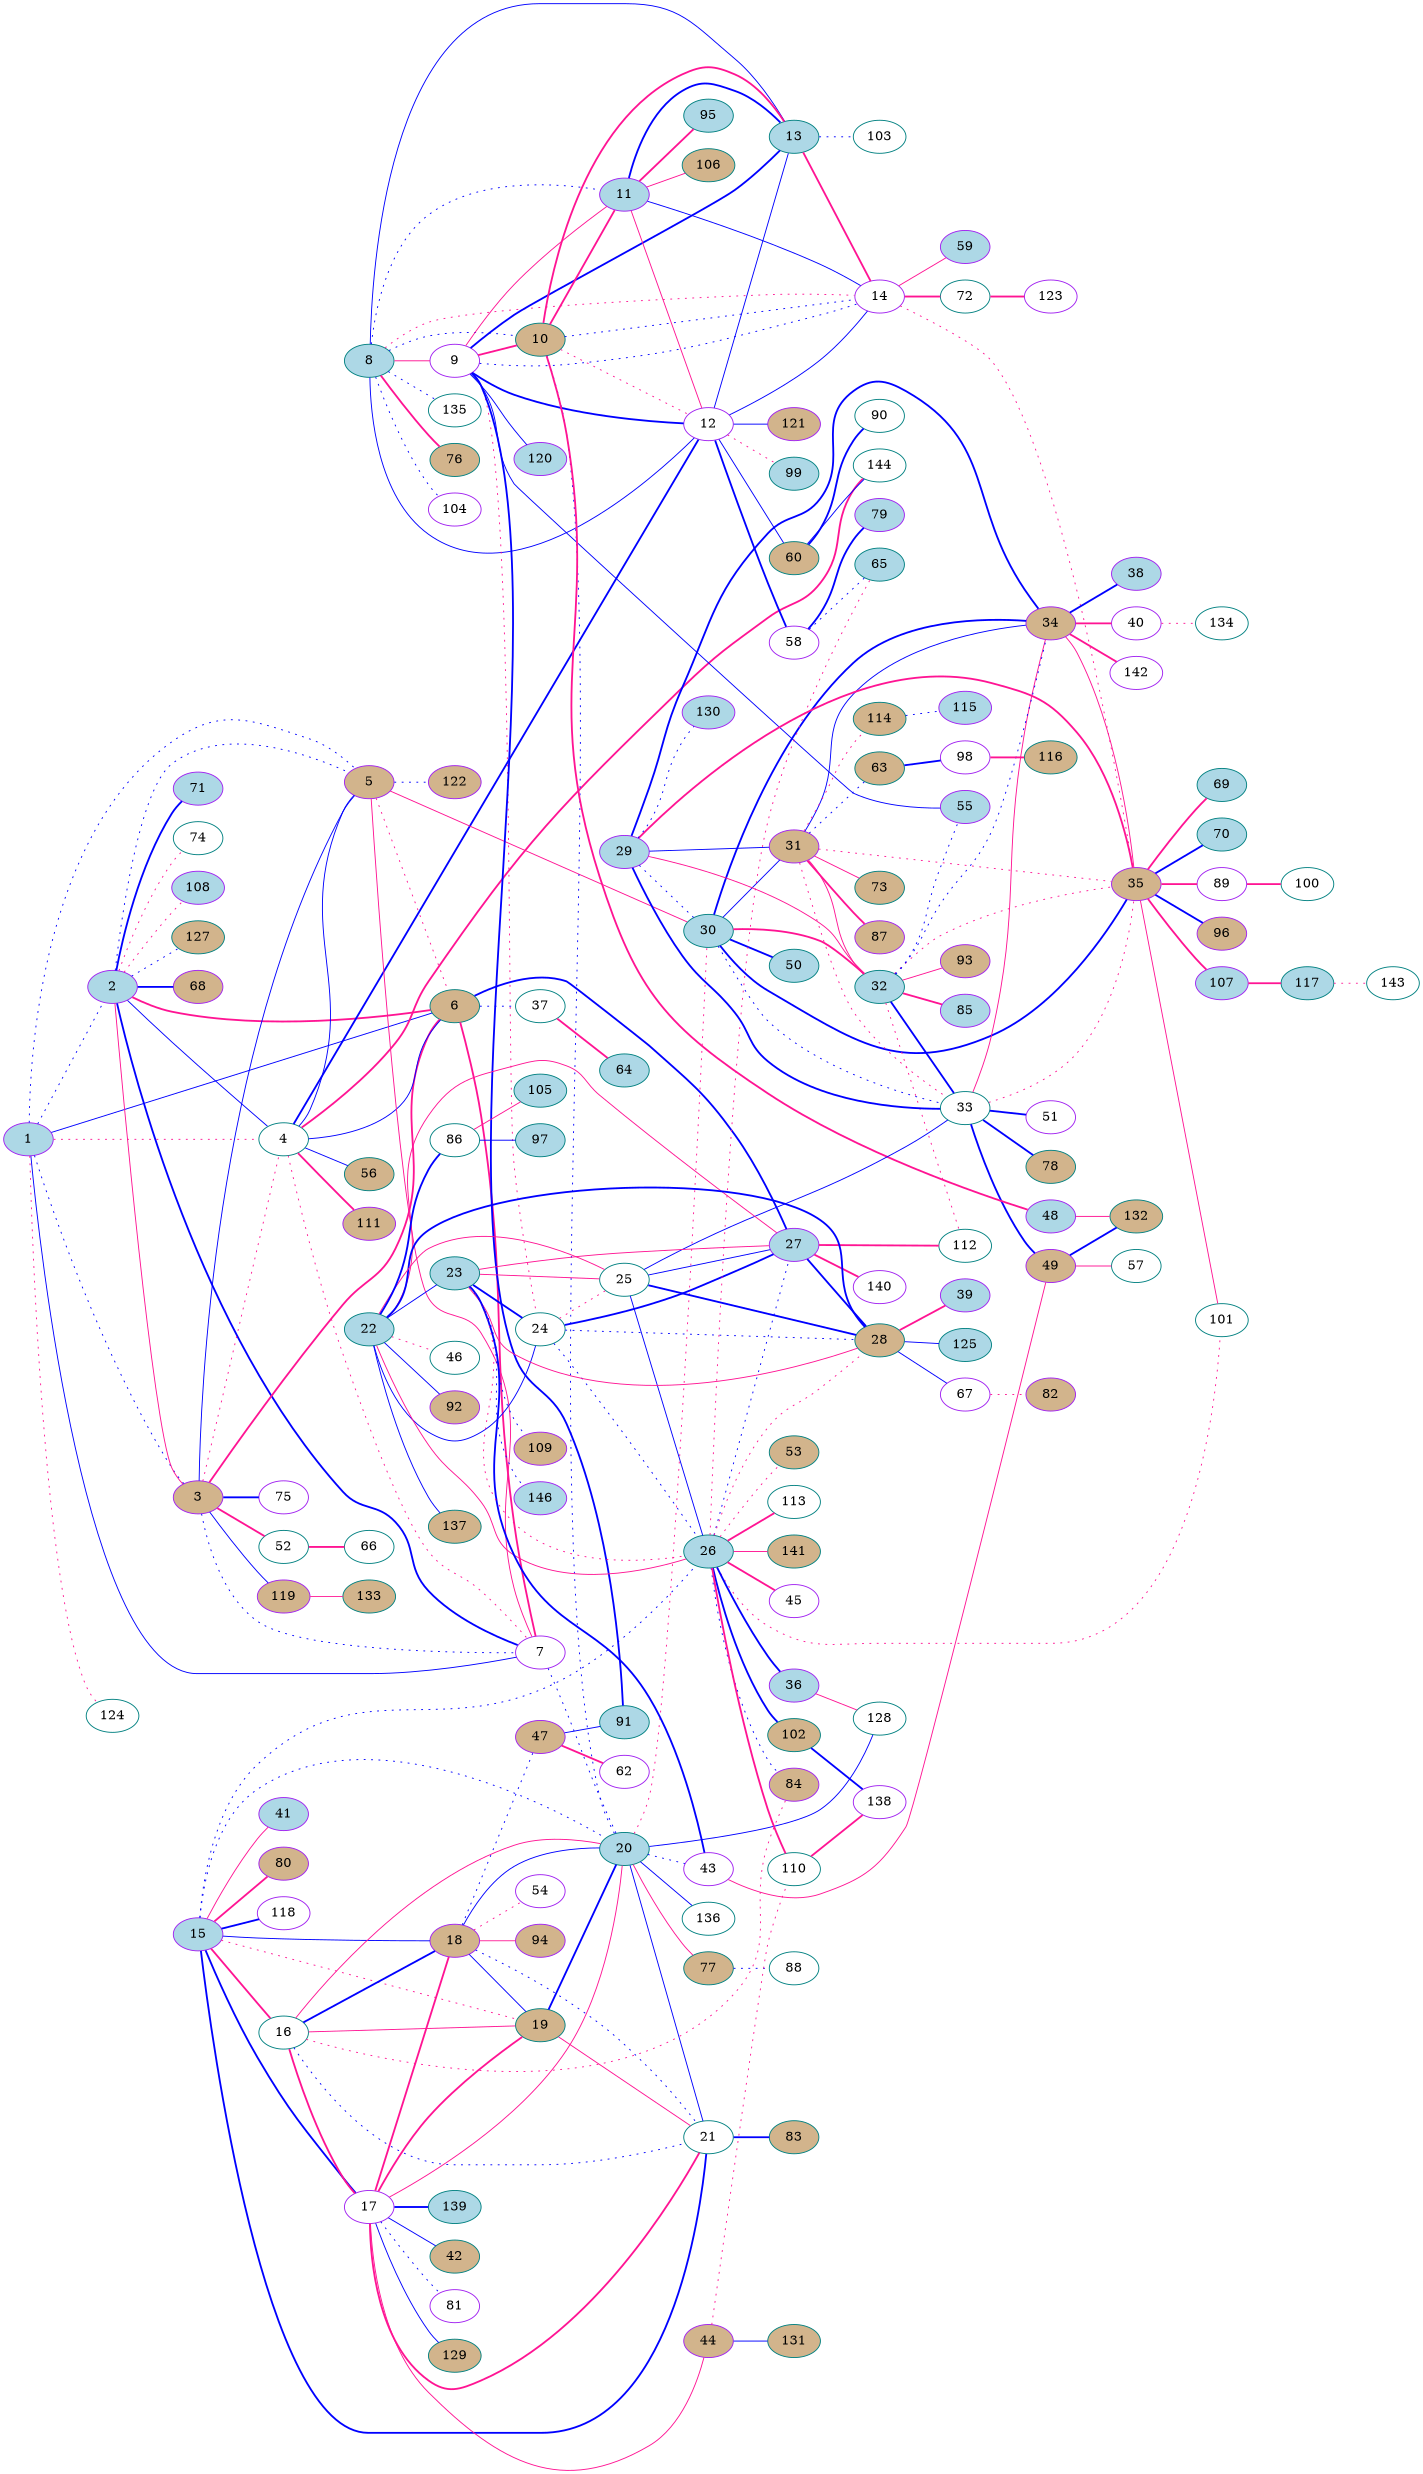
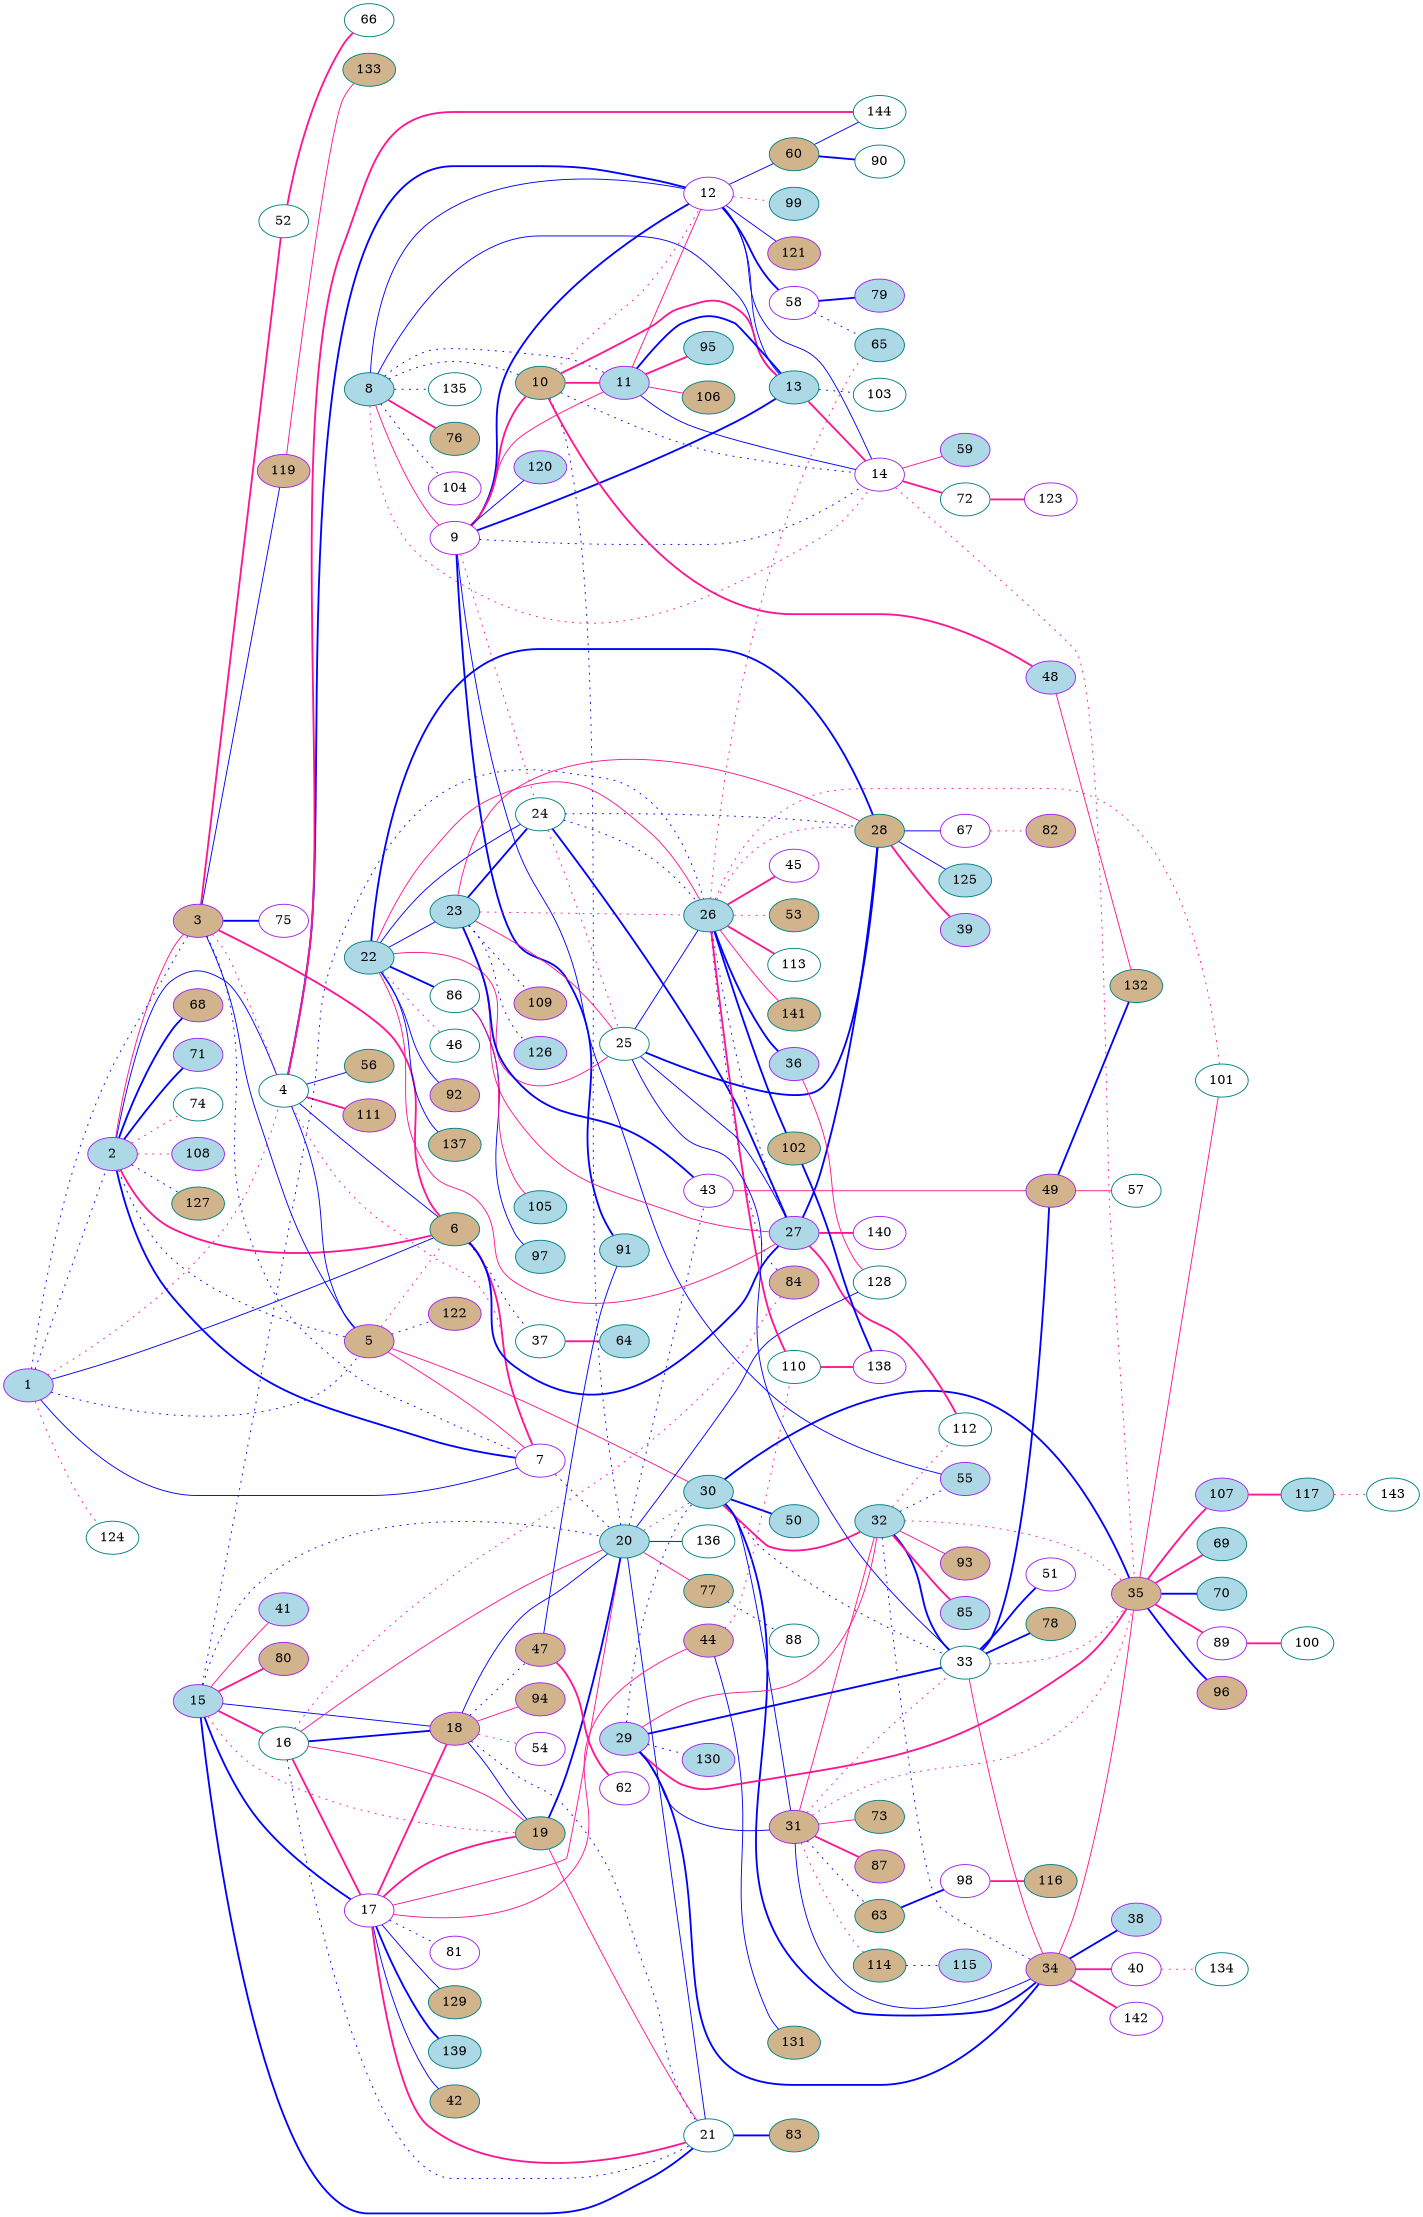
(540, 1498) -> (540, 1053)
(284, 1913) -> none
